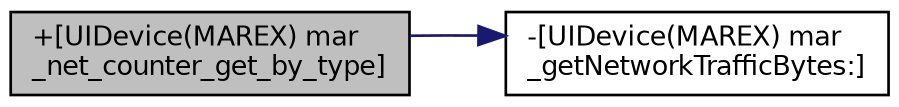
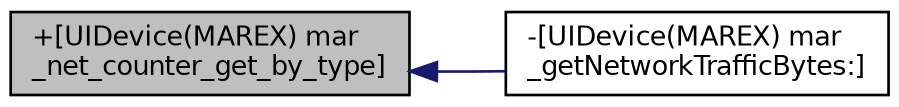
(444, 35) -> (471, 72)
